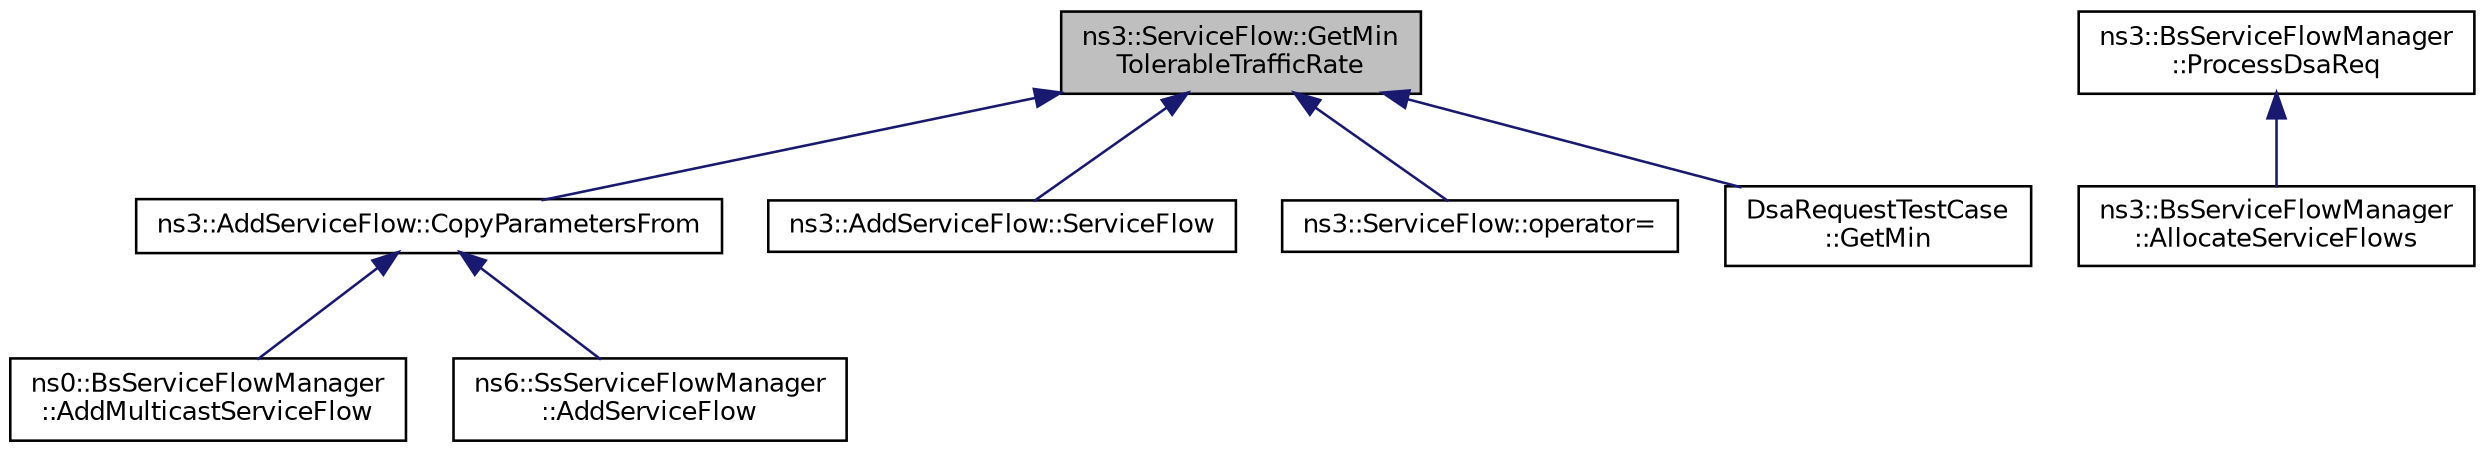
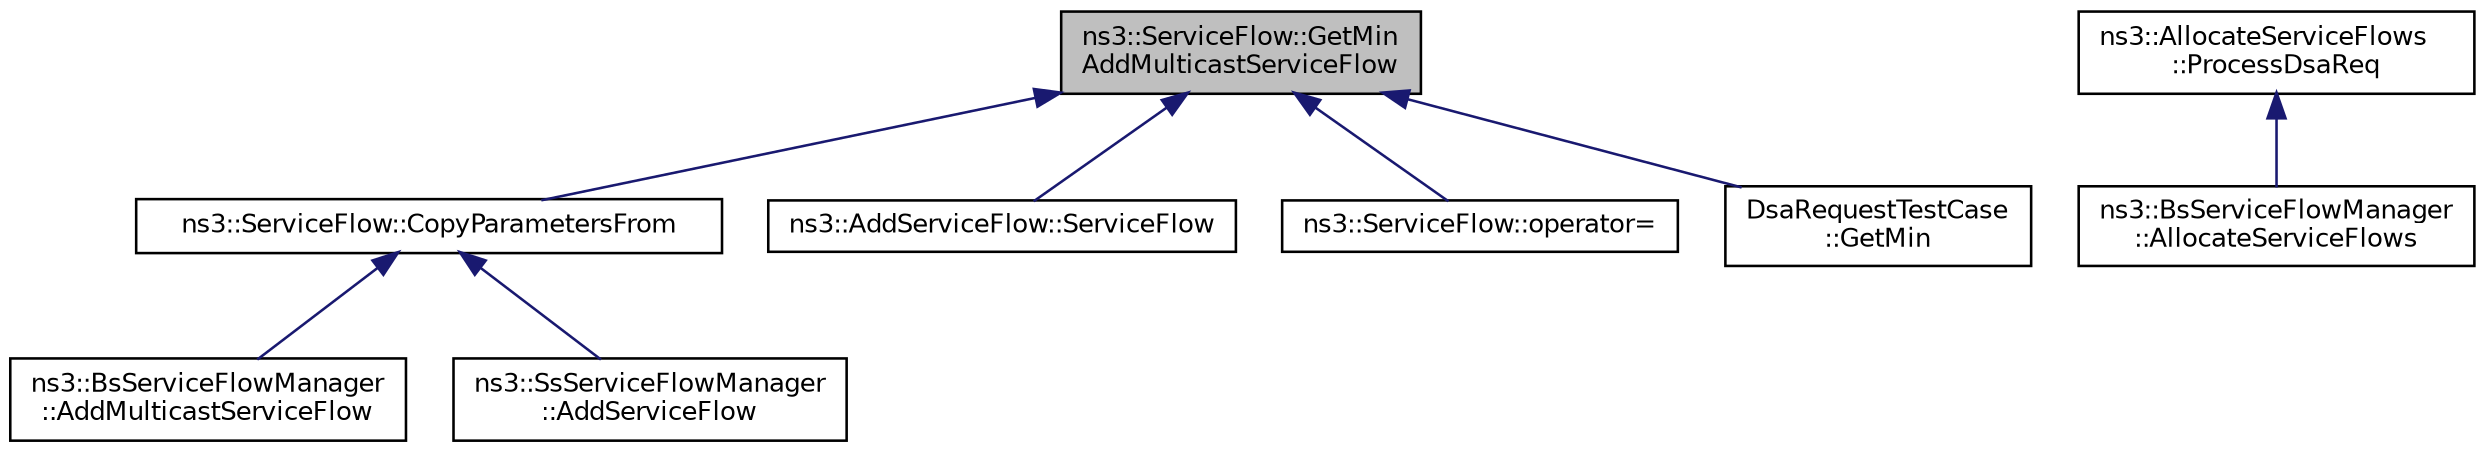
(1241, 53) -> (1241, 53)
(2277, 53) -> (2277, 53)
(429, 226) -> (429, 226)
(208, 400) -> (208, 400)
(650, 400) -> (650, 400)
